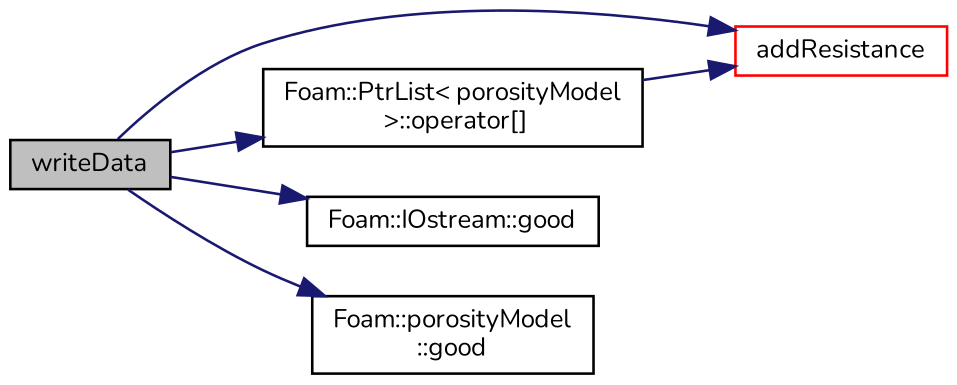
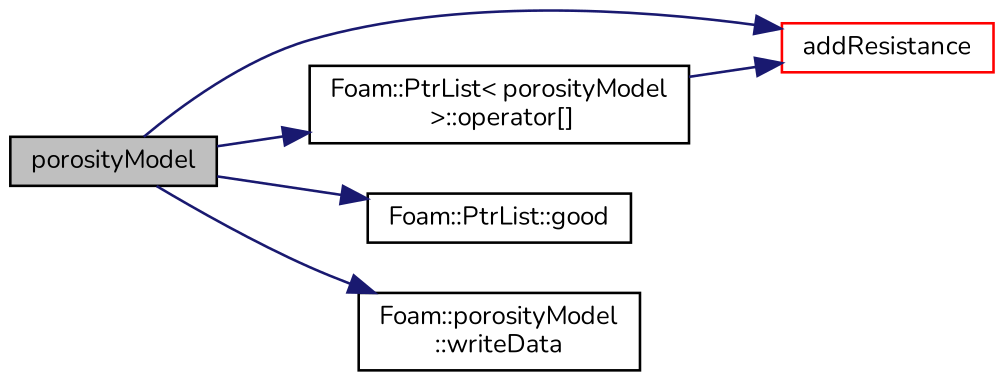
(90, 165) -> (114, 161)
(453, 221) -> (499, 218)
(453, 335) -> (499, 332)
